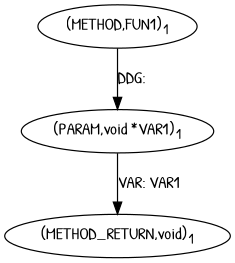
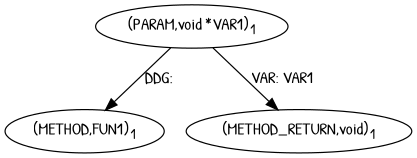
(118, 73) -> (142, 75)
